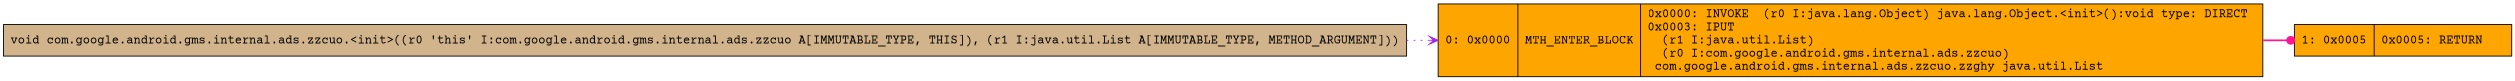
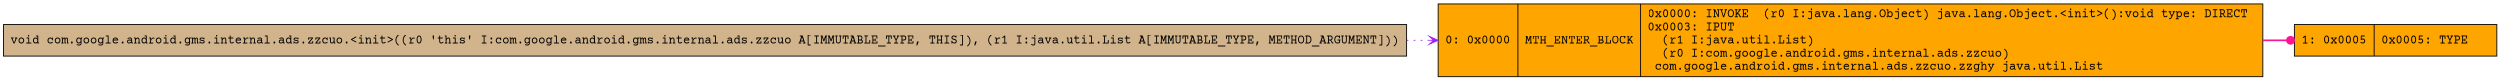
(2443, 40) -> (2435, 40)
